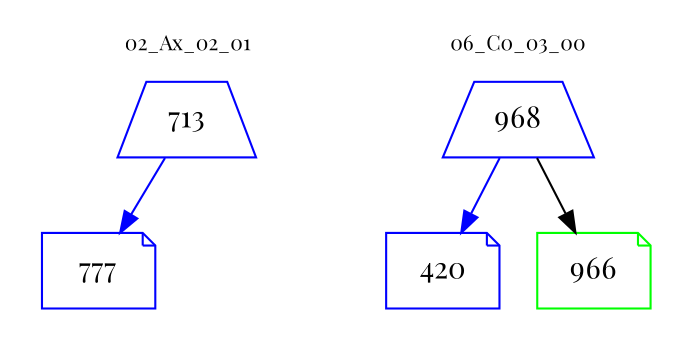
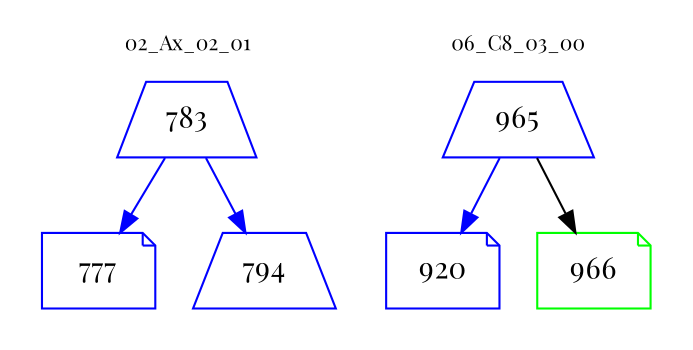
(518, 45) -> (518, 45)
(187, 120) -> (187, 120)
(518, 120) -> (518, 120)
none -> (264, 271)
(443, 271) -> (443, 271)
